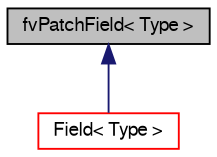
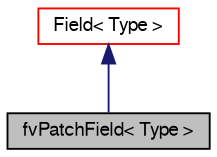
(109, 88) -> (109, 88)
